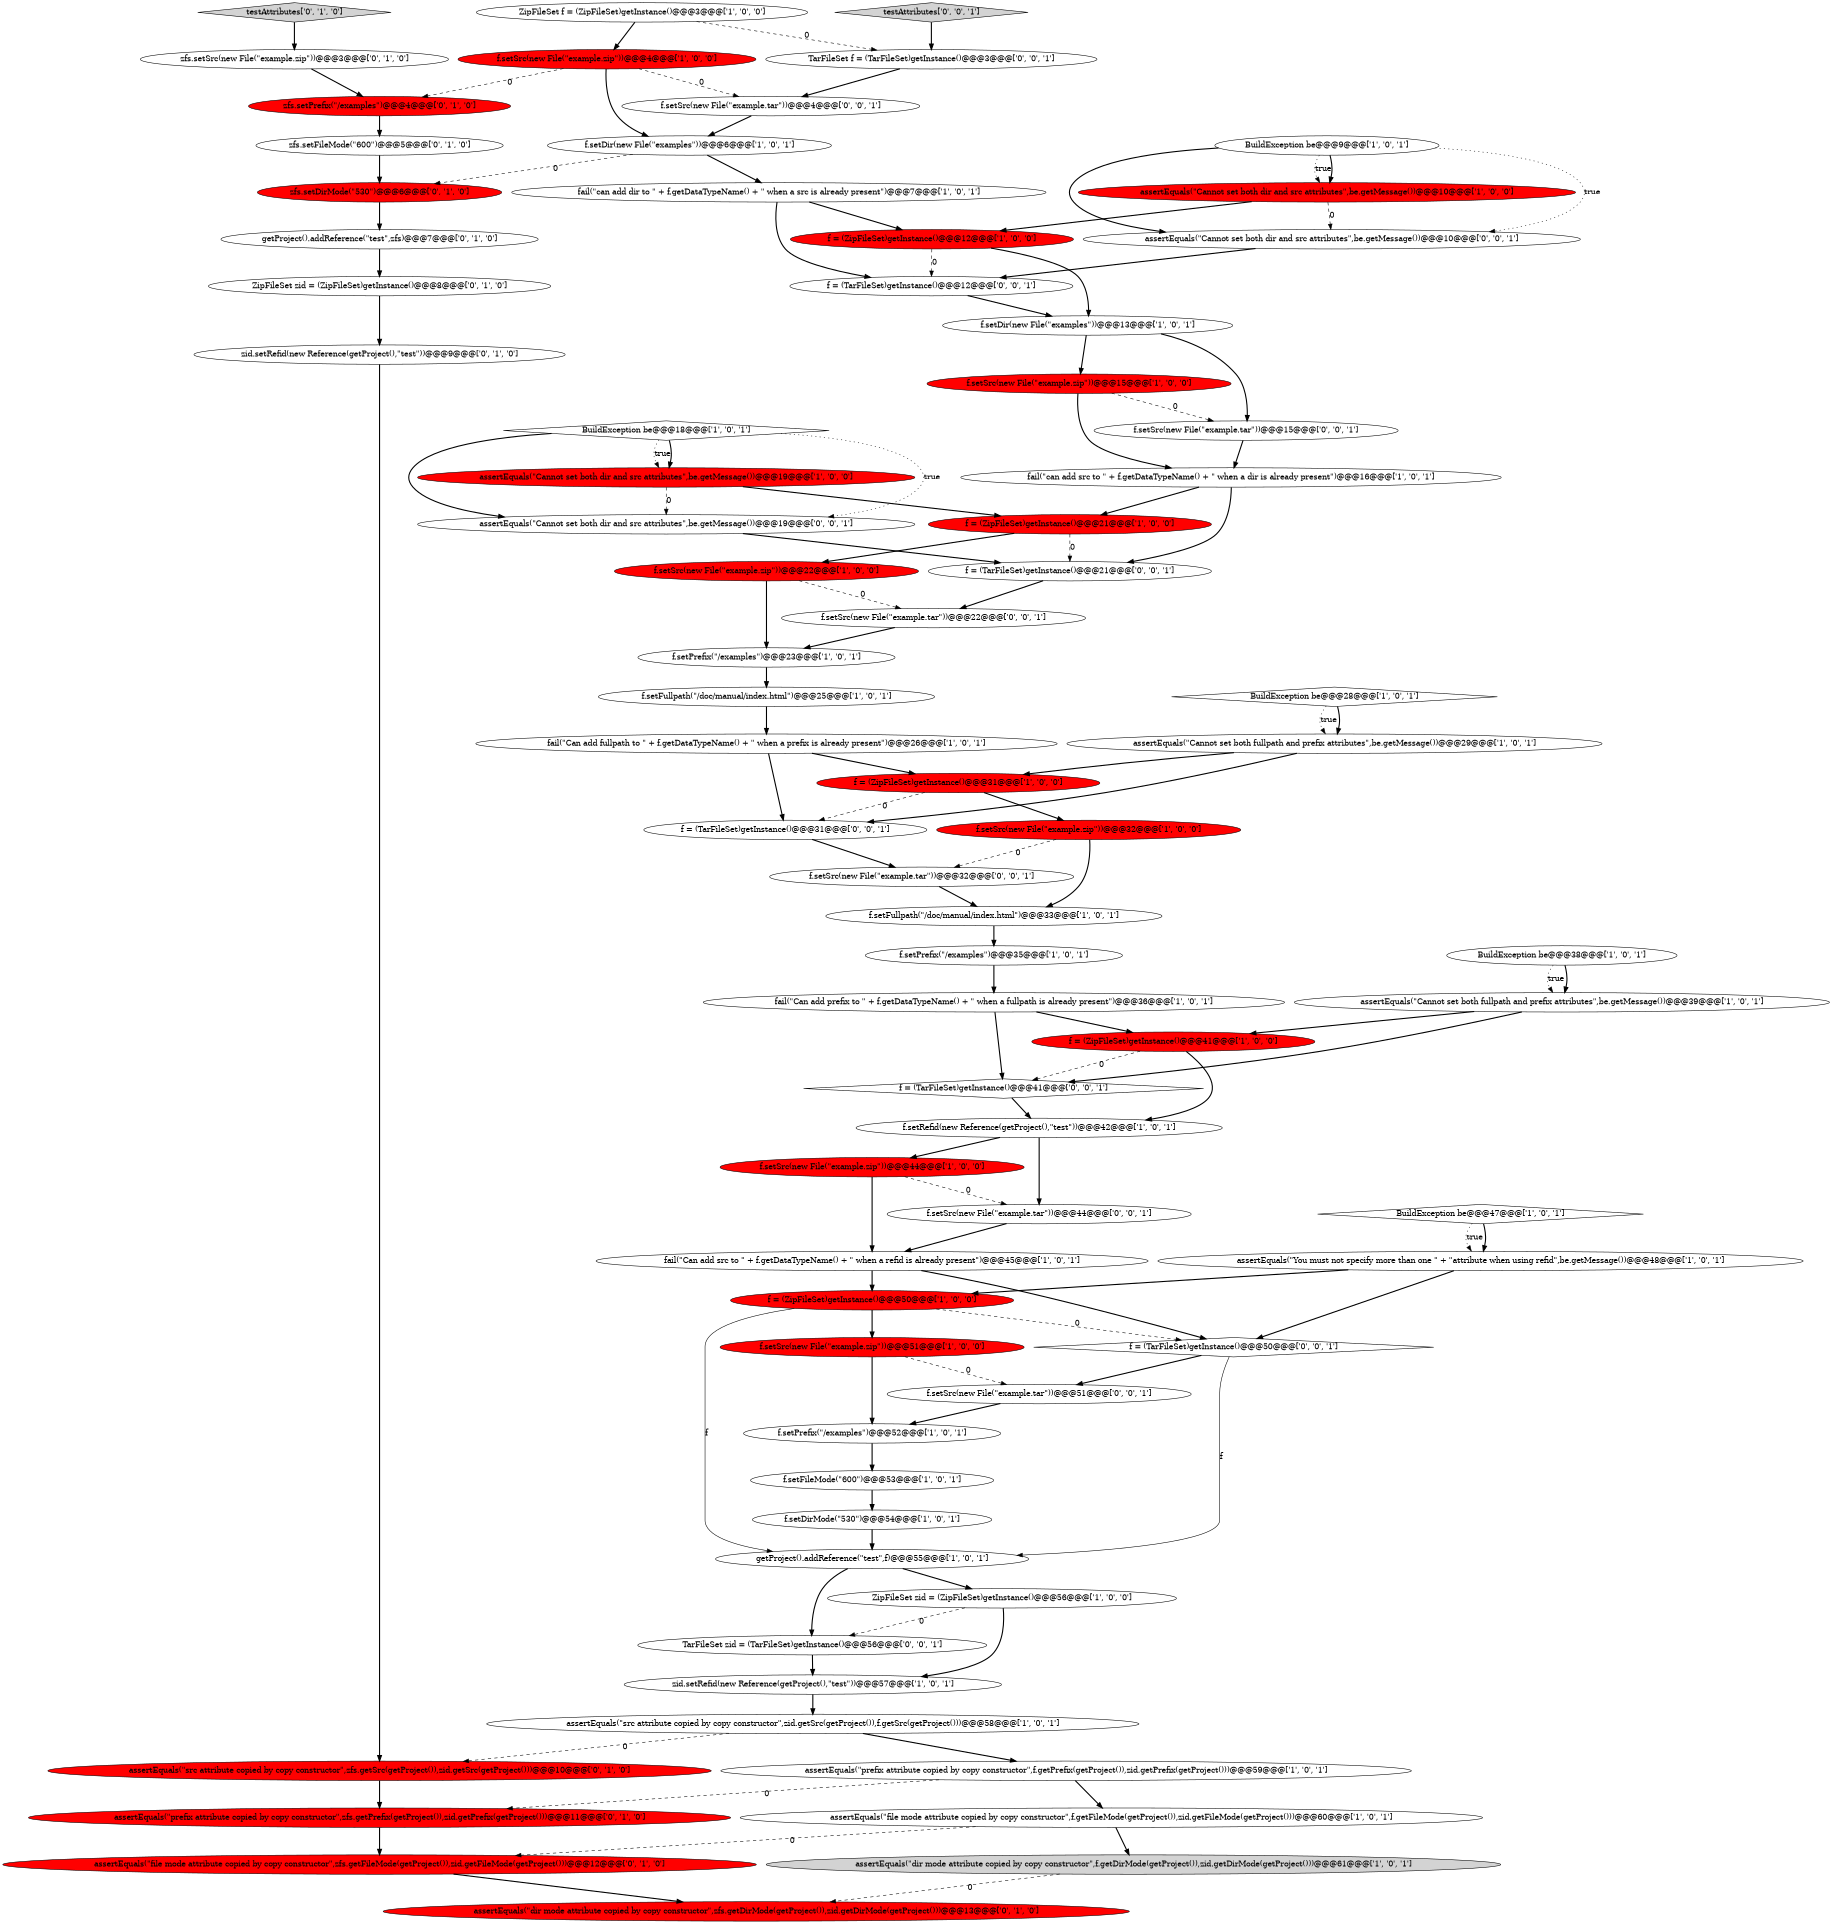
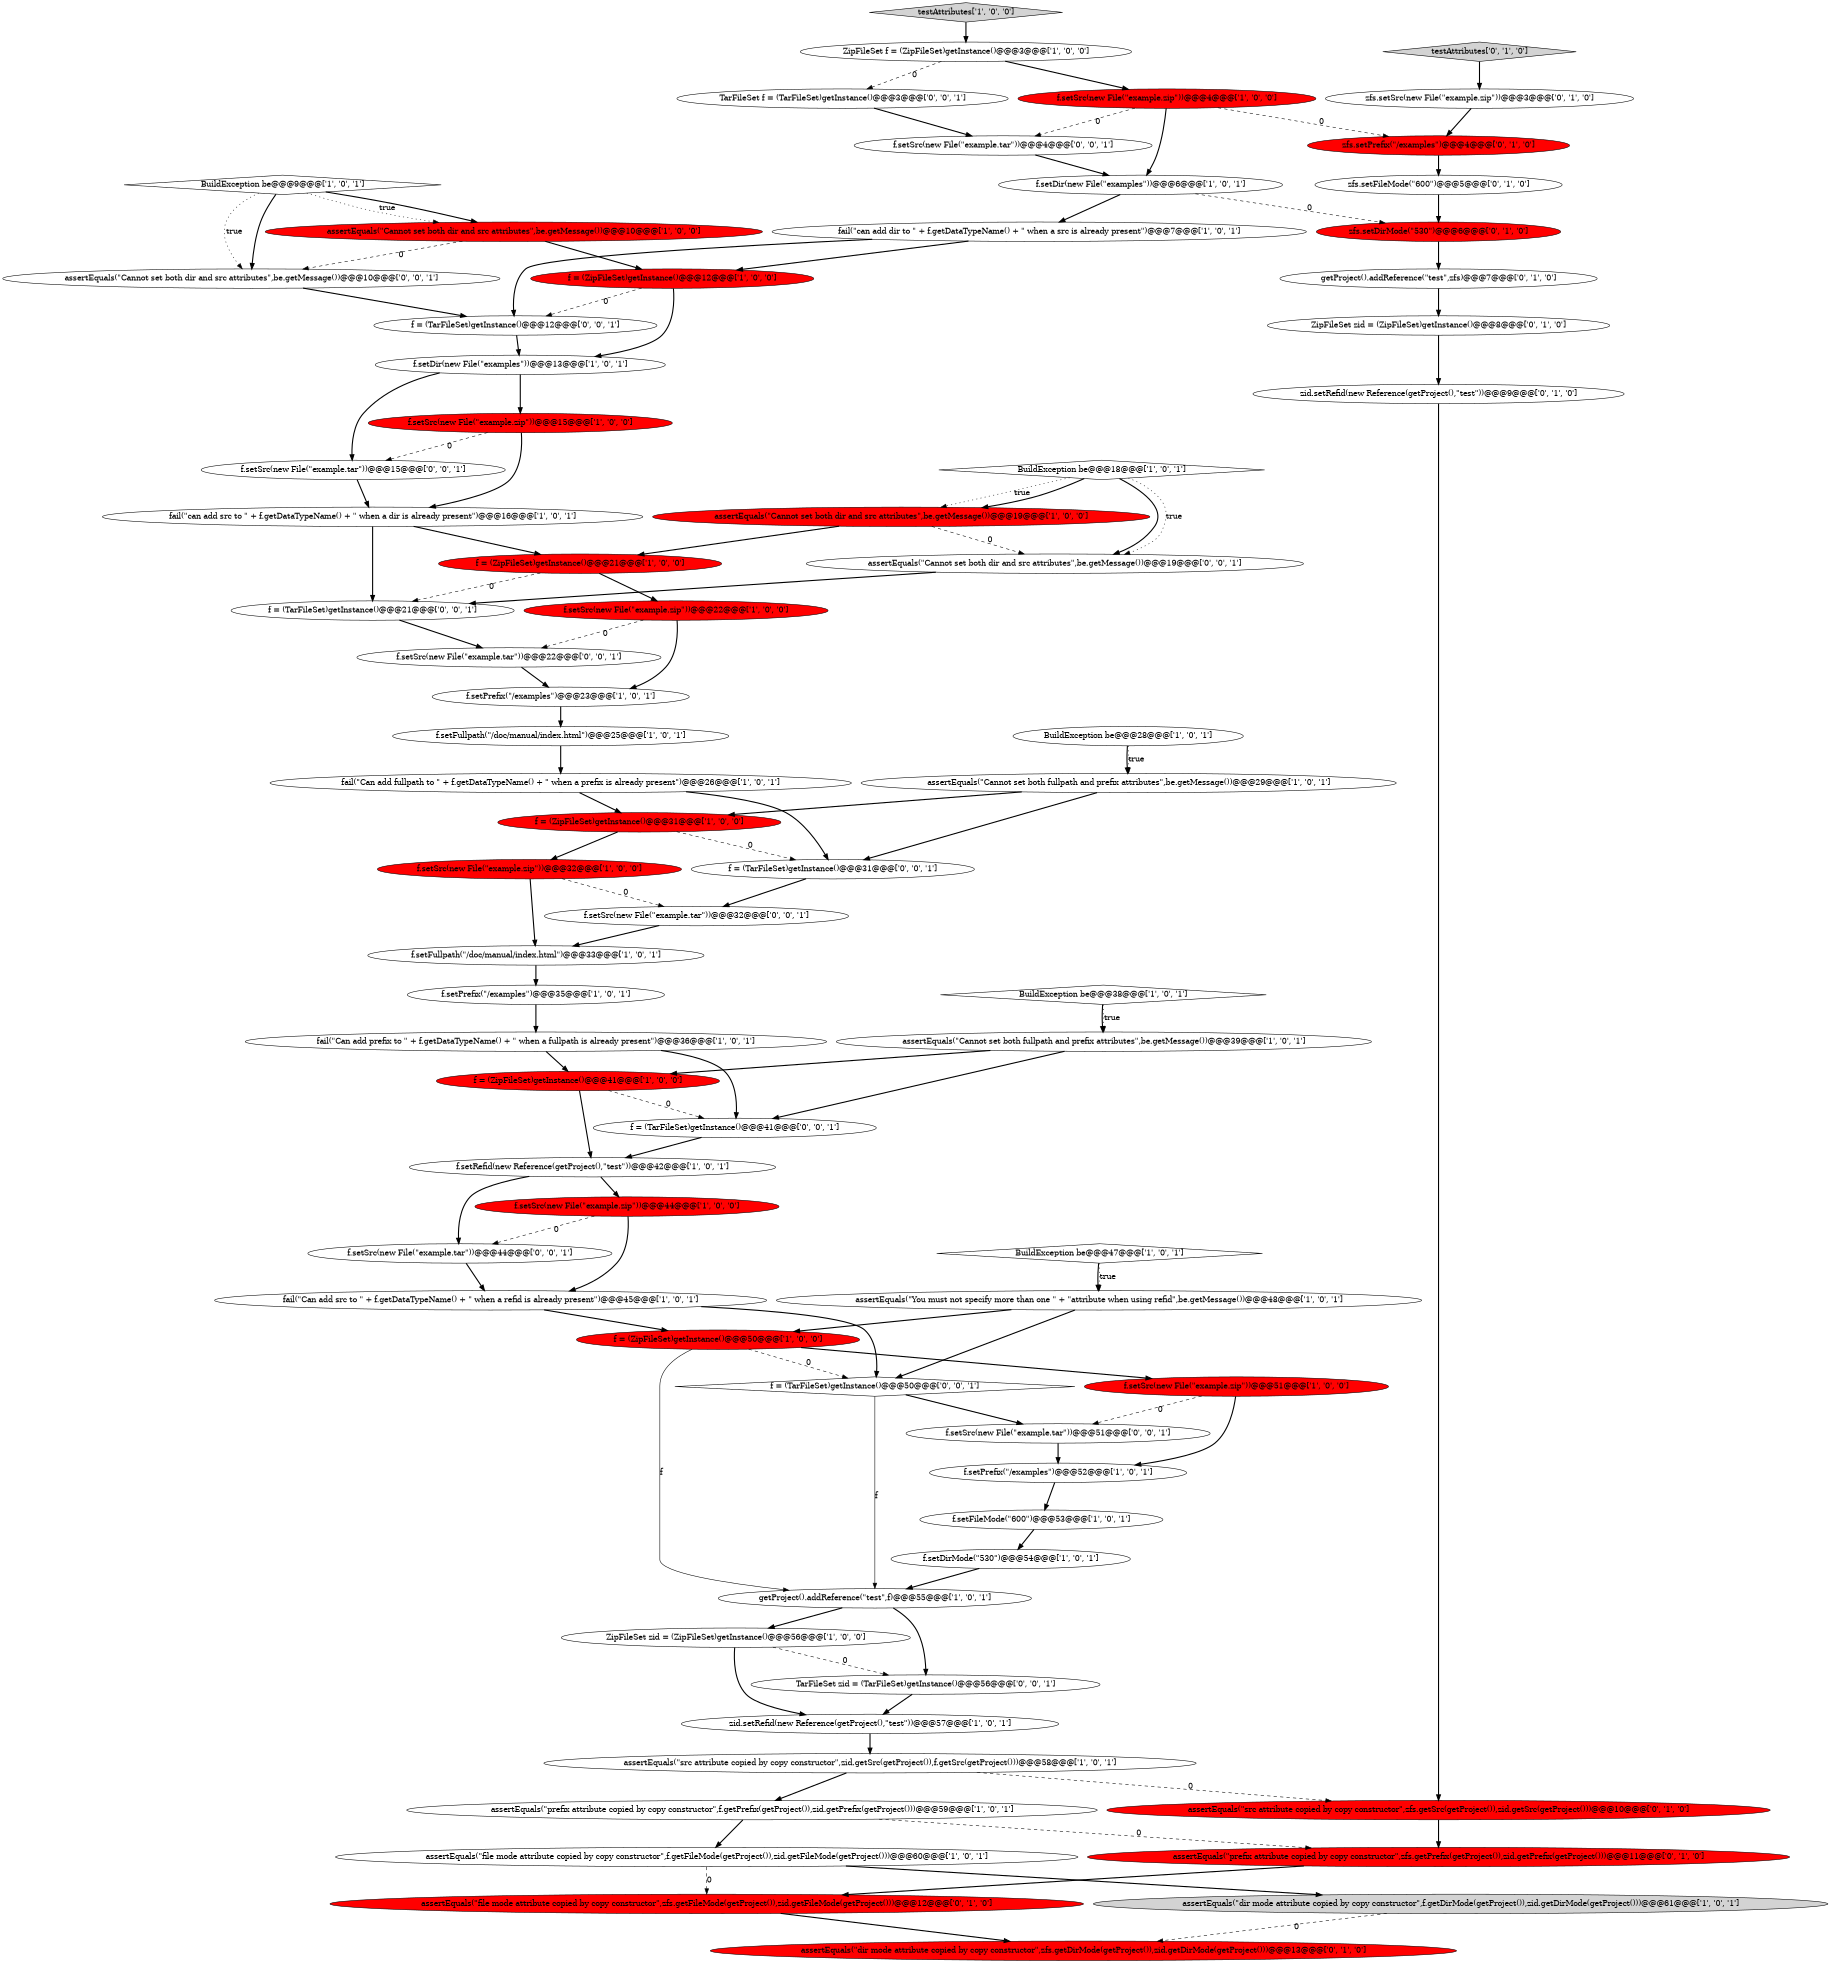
(931, 12) -> none
none -> (966, 12)
(1327, 146) -> (283, 185)
(1334, 697) -> (1128, 736)
(1562, 955) -> (1103, 995)
(1004, 1089) -> (735, 1128)
